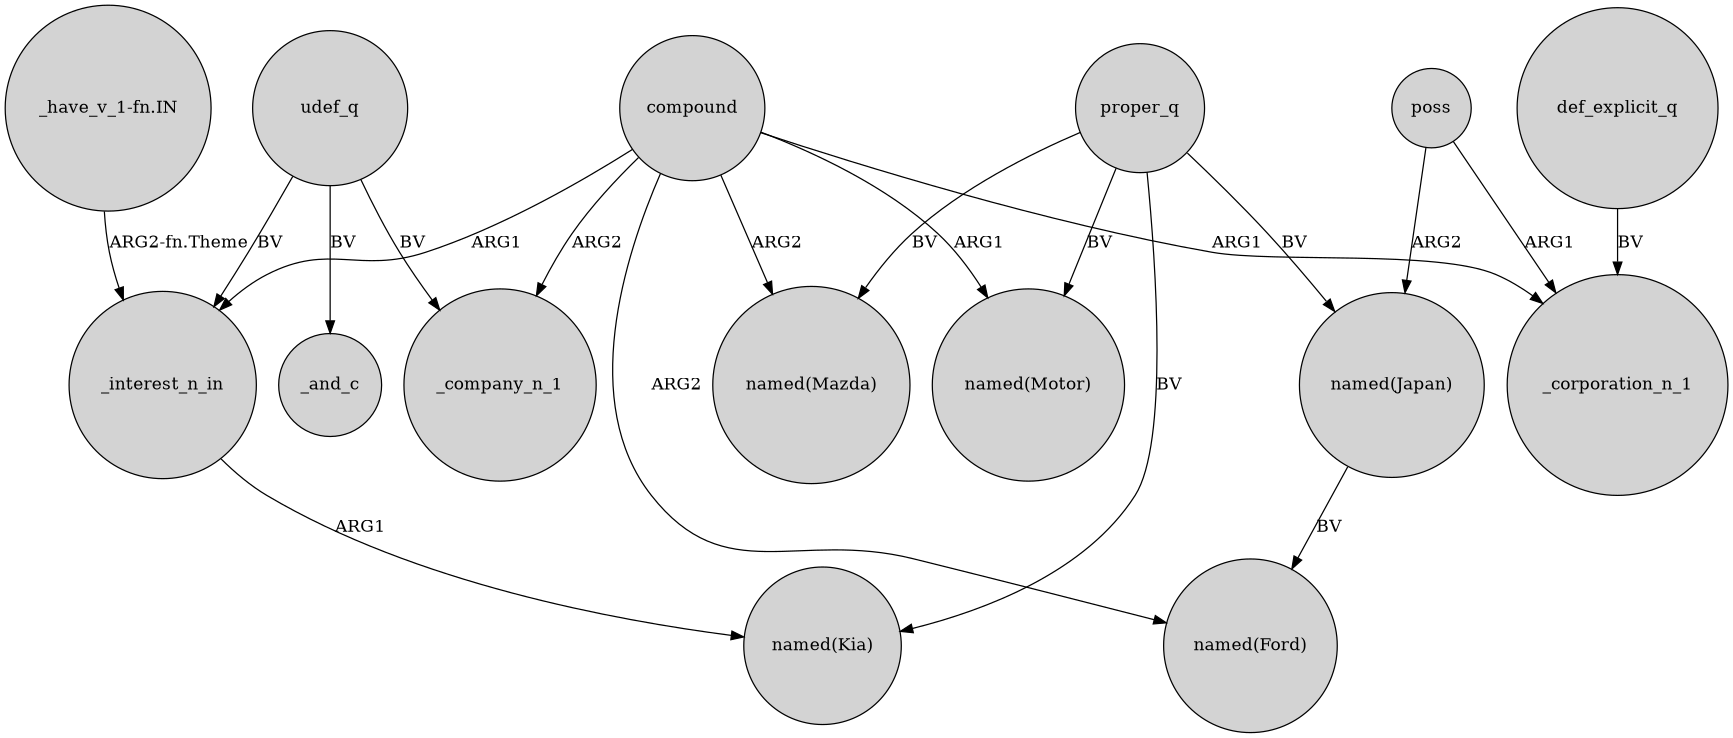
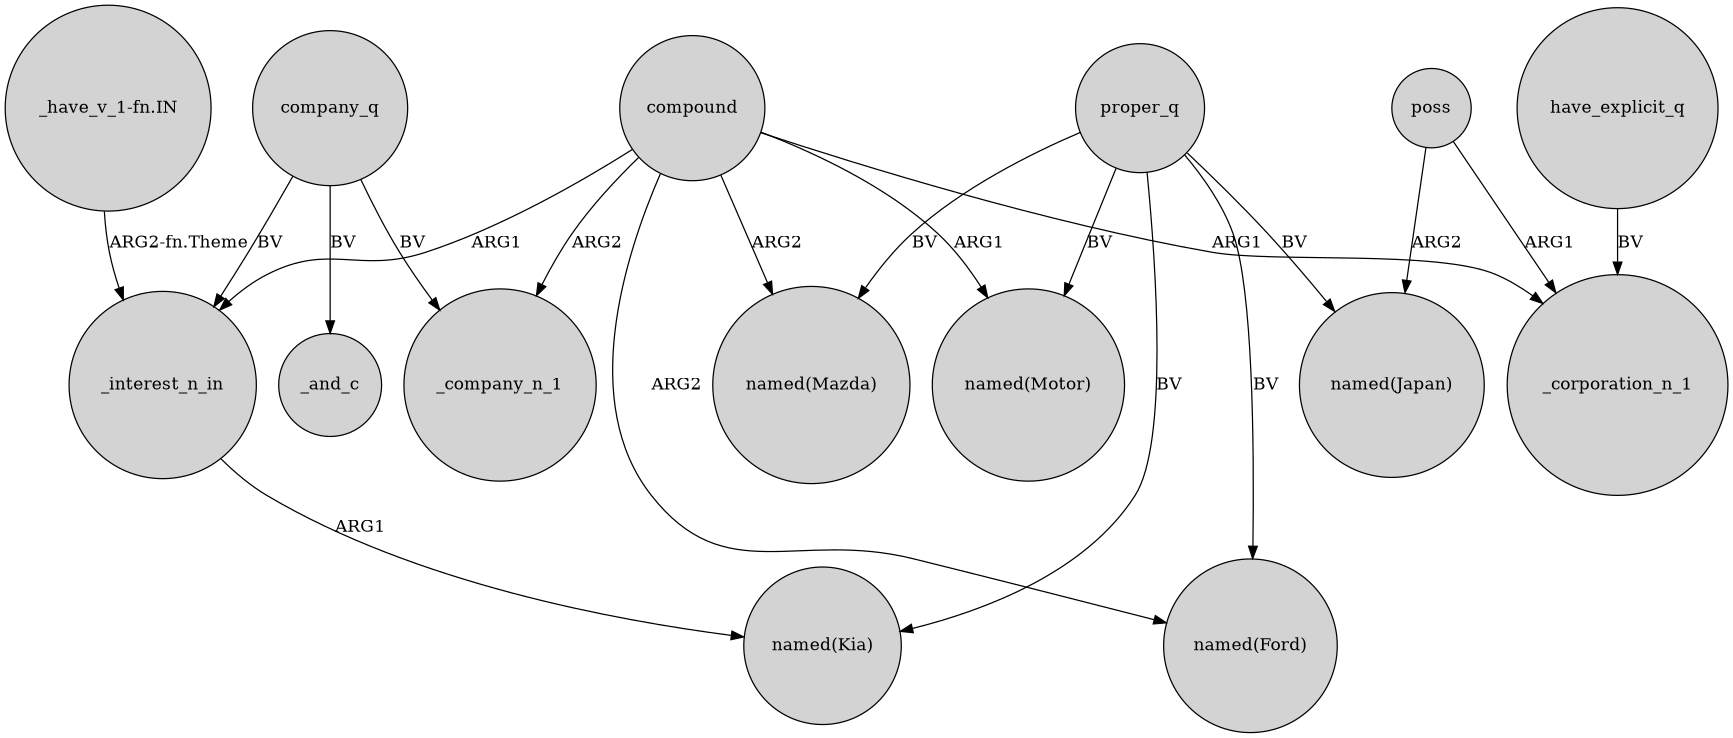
(330, 108) -> (330, 108)
(1618, 108) -> (1618, 108)
(1323, 512) -> (1249, 343)
